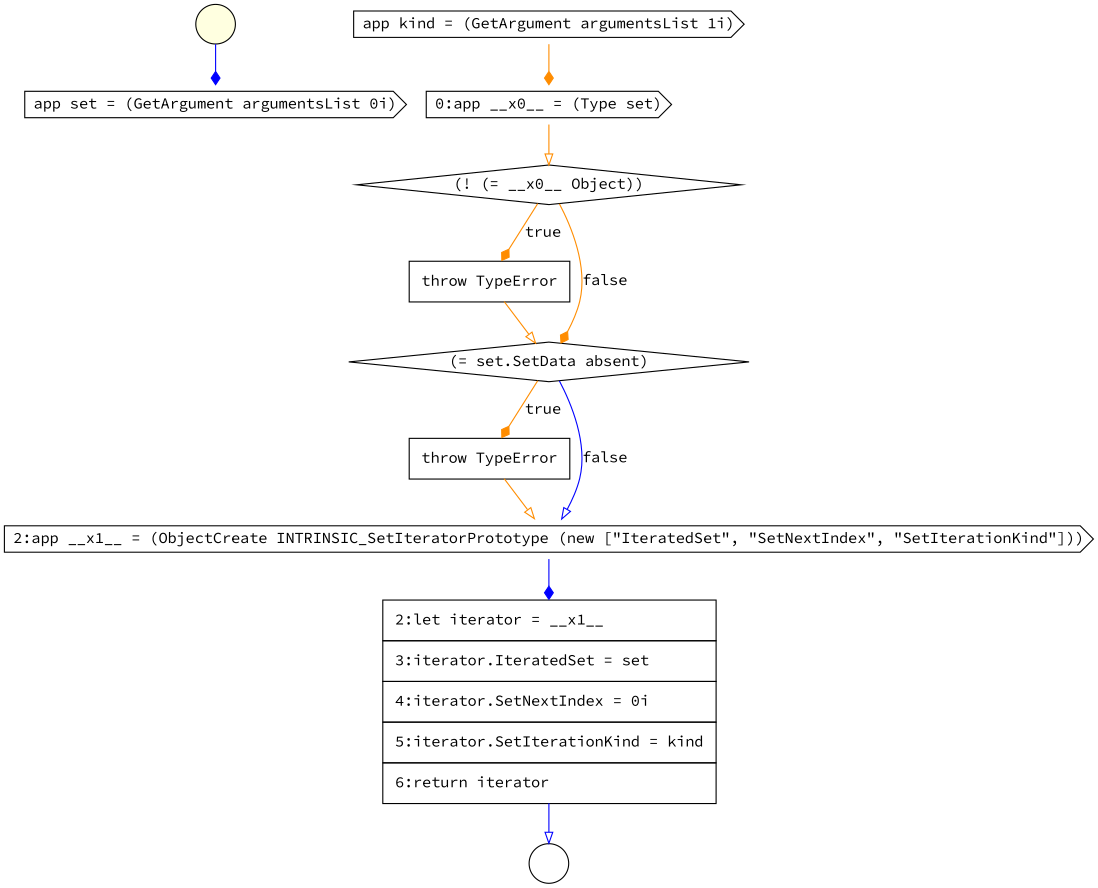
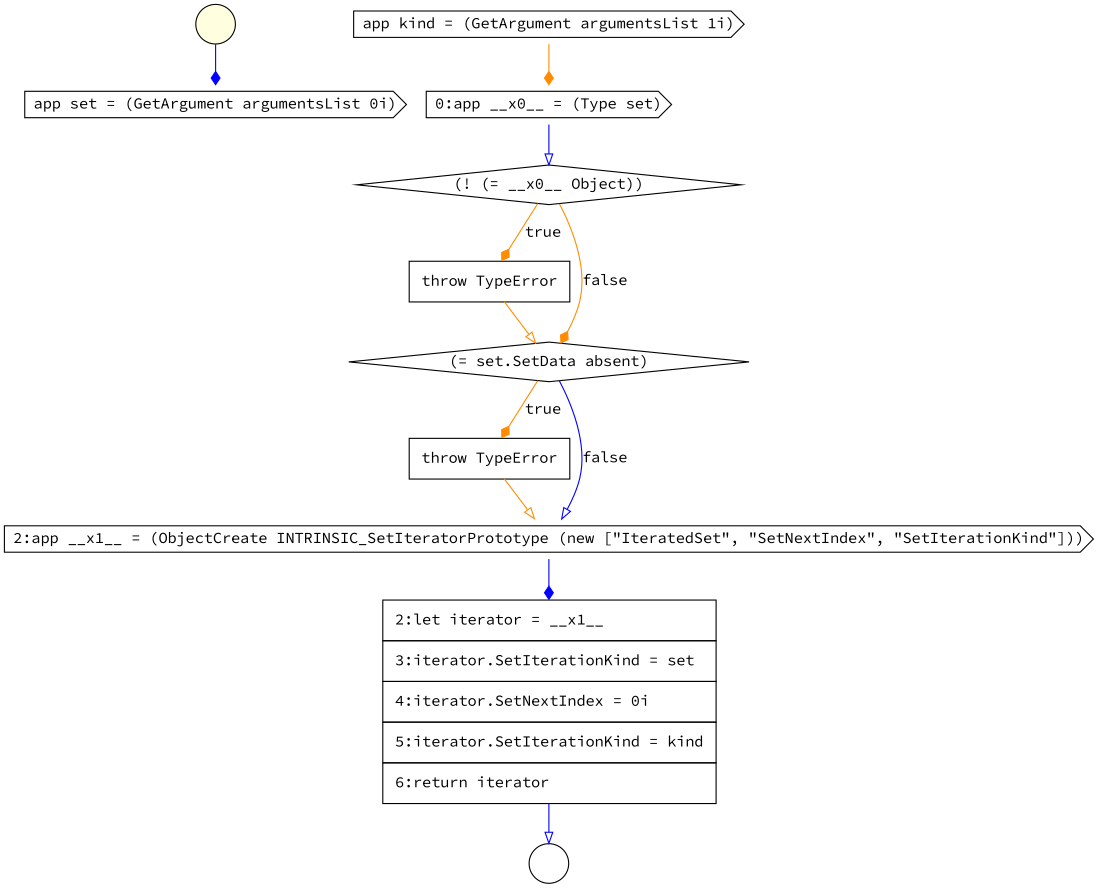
(549, 139) -> (549, 139)
(522, 661) -> (545, 661)
